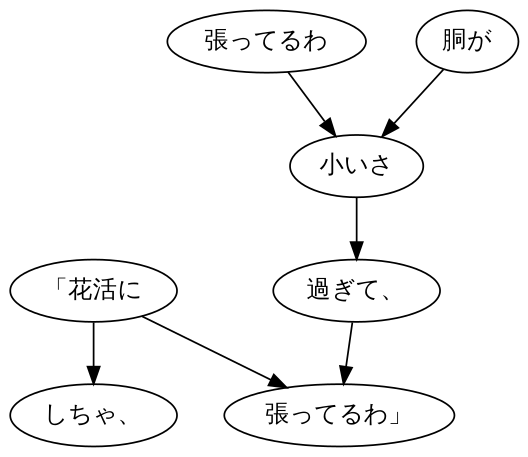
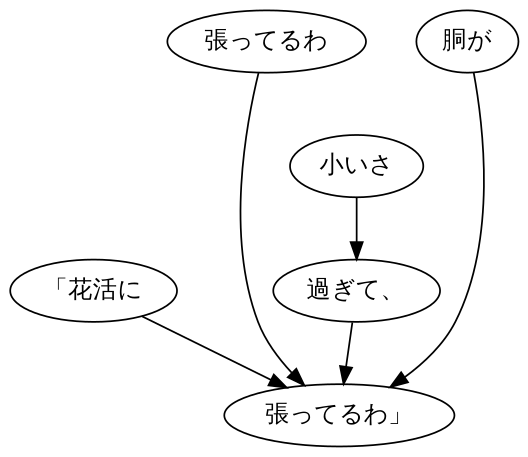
(306, 97) -> (241, 228)
(419, 97) -> (480, 237)
(94, 415) -> none
